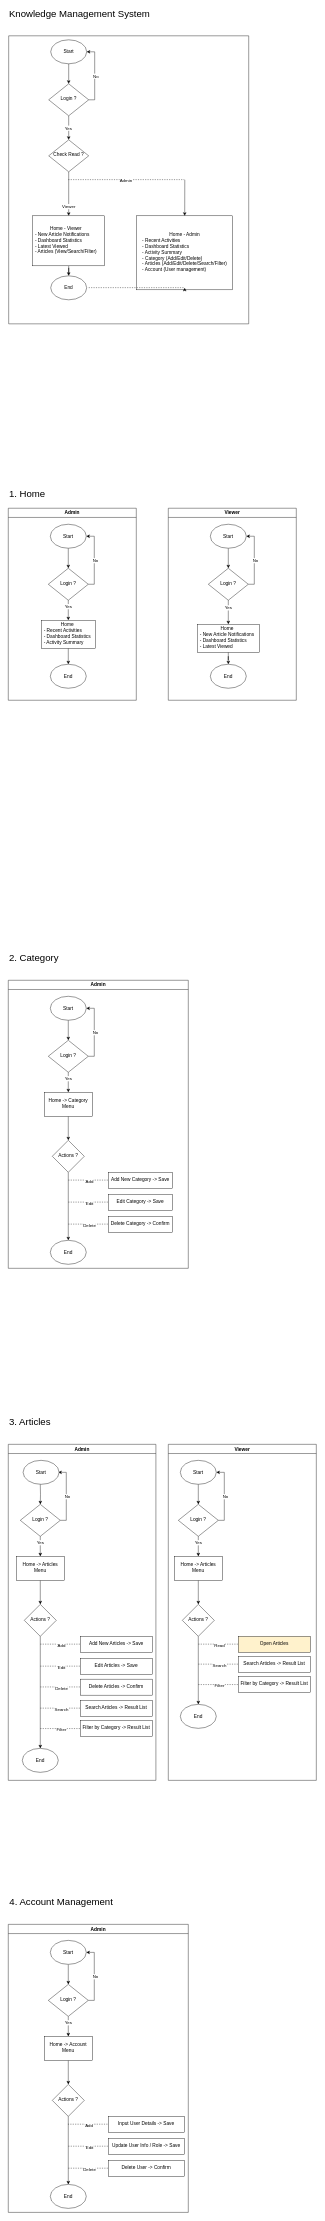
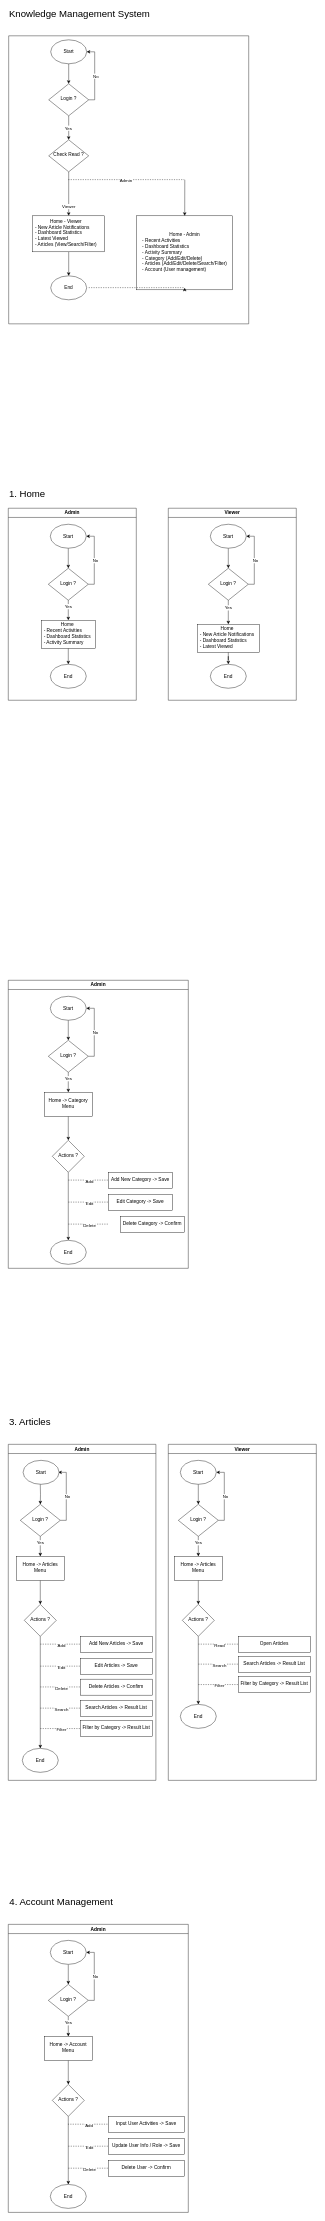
(69, 241) -> (69, 234)
(36, 958) -> none
(140, 1224) -> (152, 1224)
(274, 1644) -> (274, 1644)
(146, 2123) -> (146, 2123)
